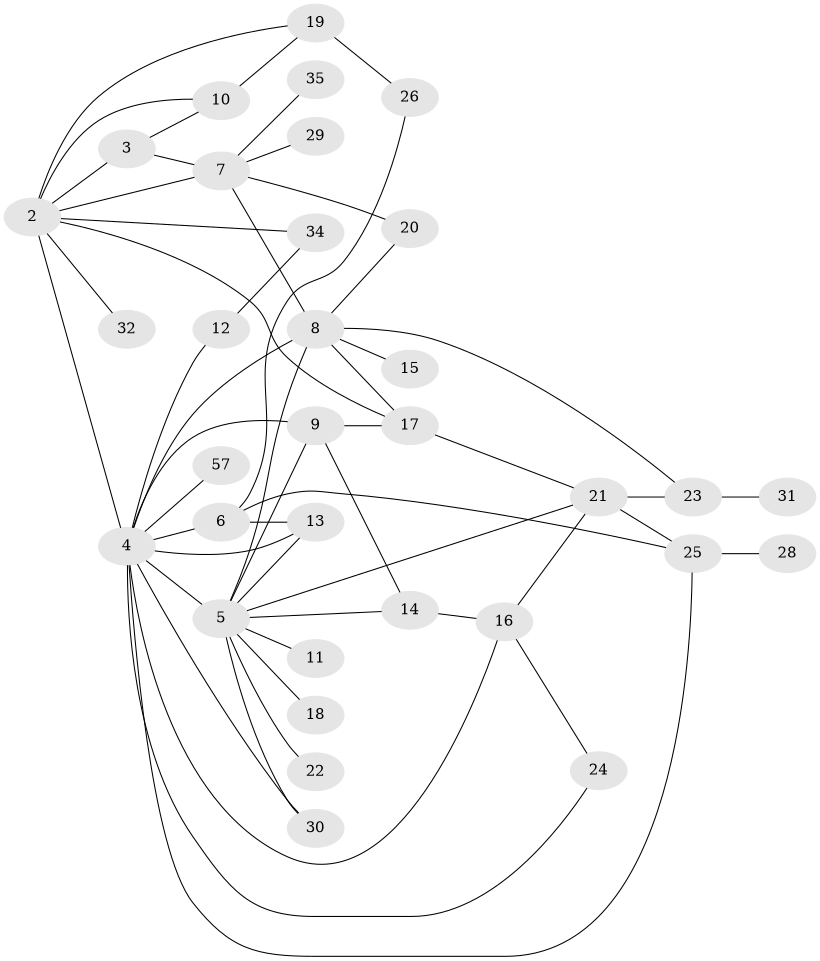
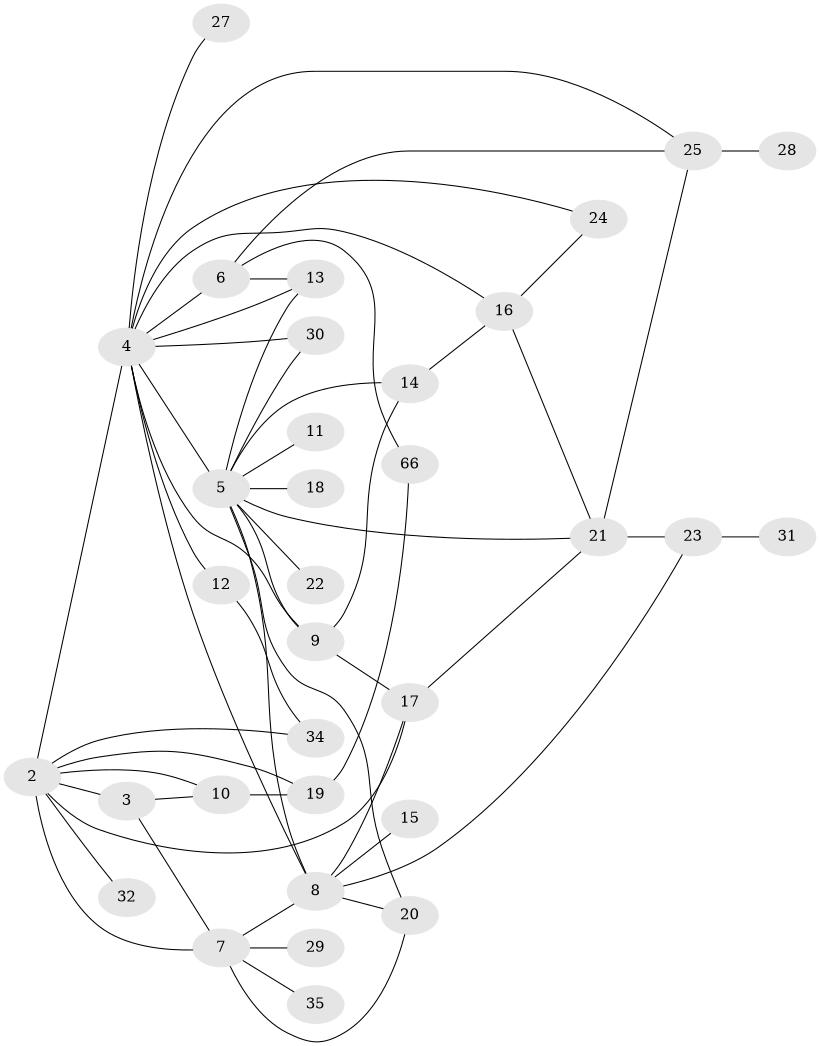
(410, 98) -> (410, 465)
(221, 466) -> (221, 23)
none -> (327, 695)
